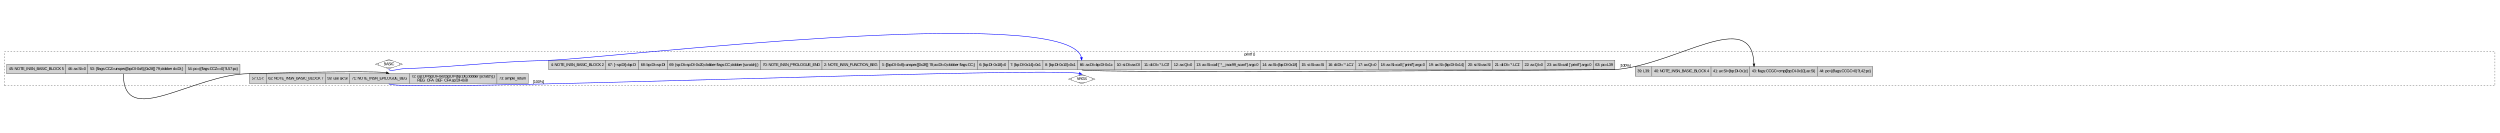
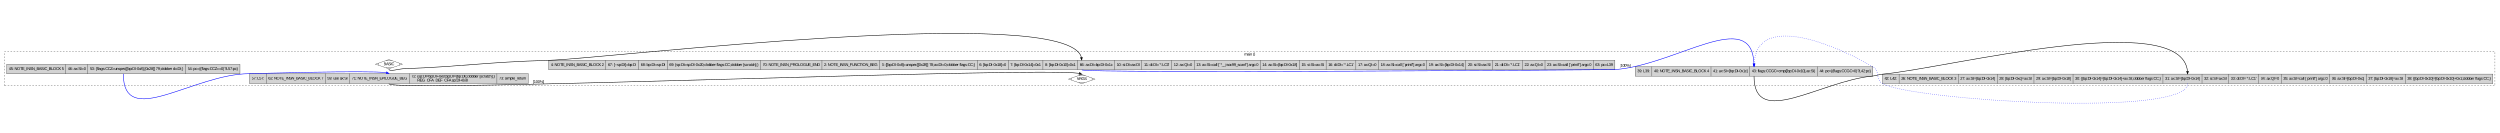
(737, 44) -> (737, 44)
(1250, 55) -> (1250, 55)
(1428, 71) -> (1428, 71)
(245, 74) -> (245, 74)
(734, 79) -> (734, 79)
none -> (2188, 79)
